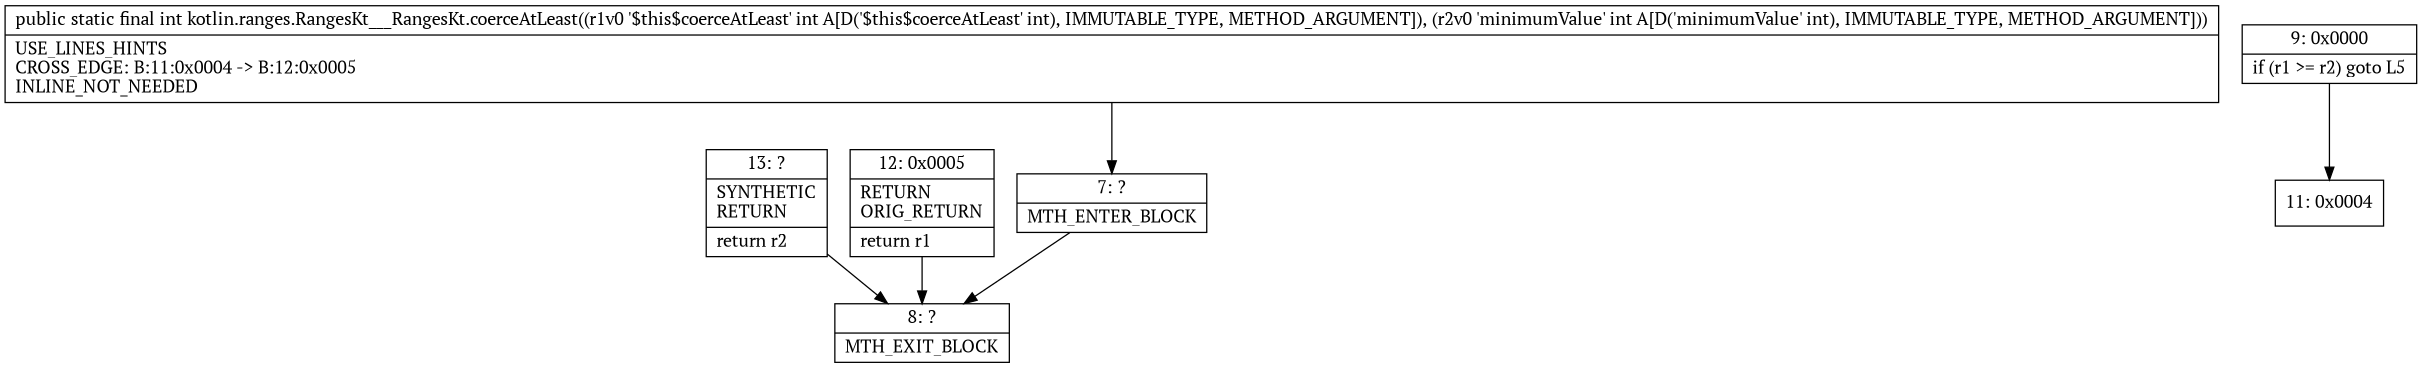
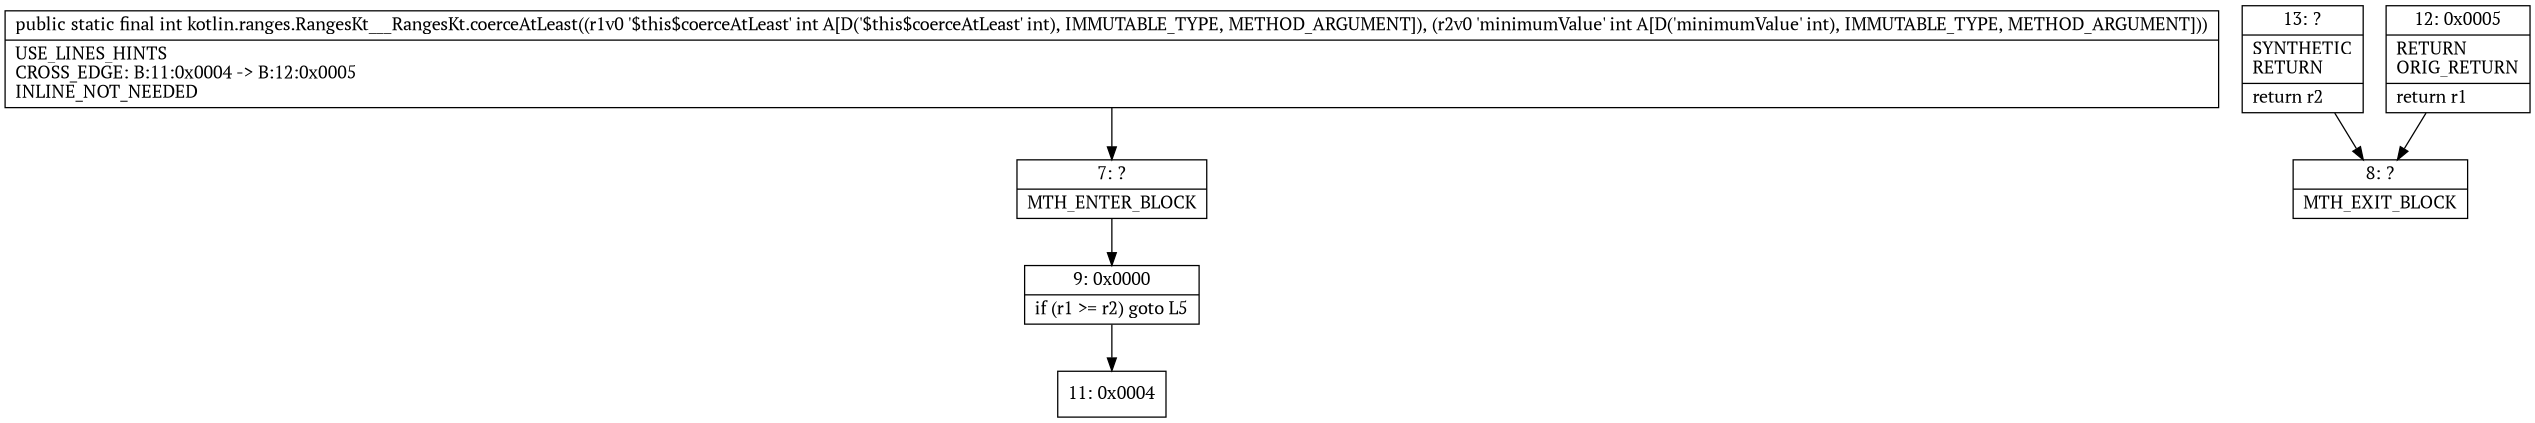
(1022, 265) -> (1112, 236)
